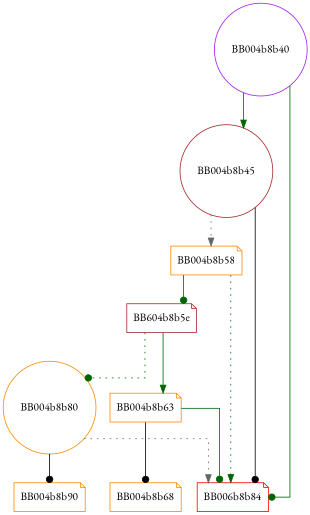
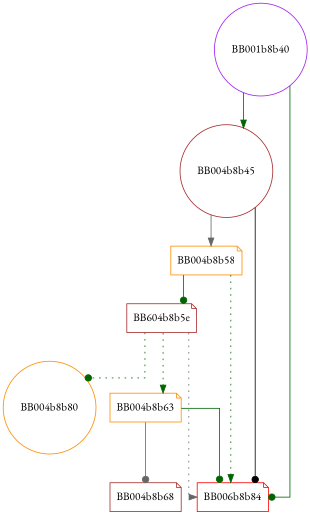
(261, 50) -> (261, 50)
(211, 226) -> (211, 226)
(163, 359) -> (163, 359)
(164, 439) -> (189, 415)
(146, 449) -> (146, 449)
(50, 497) -> none
(146, 497) -> (146, 497)
